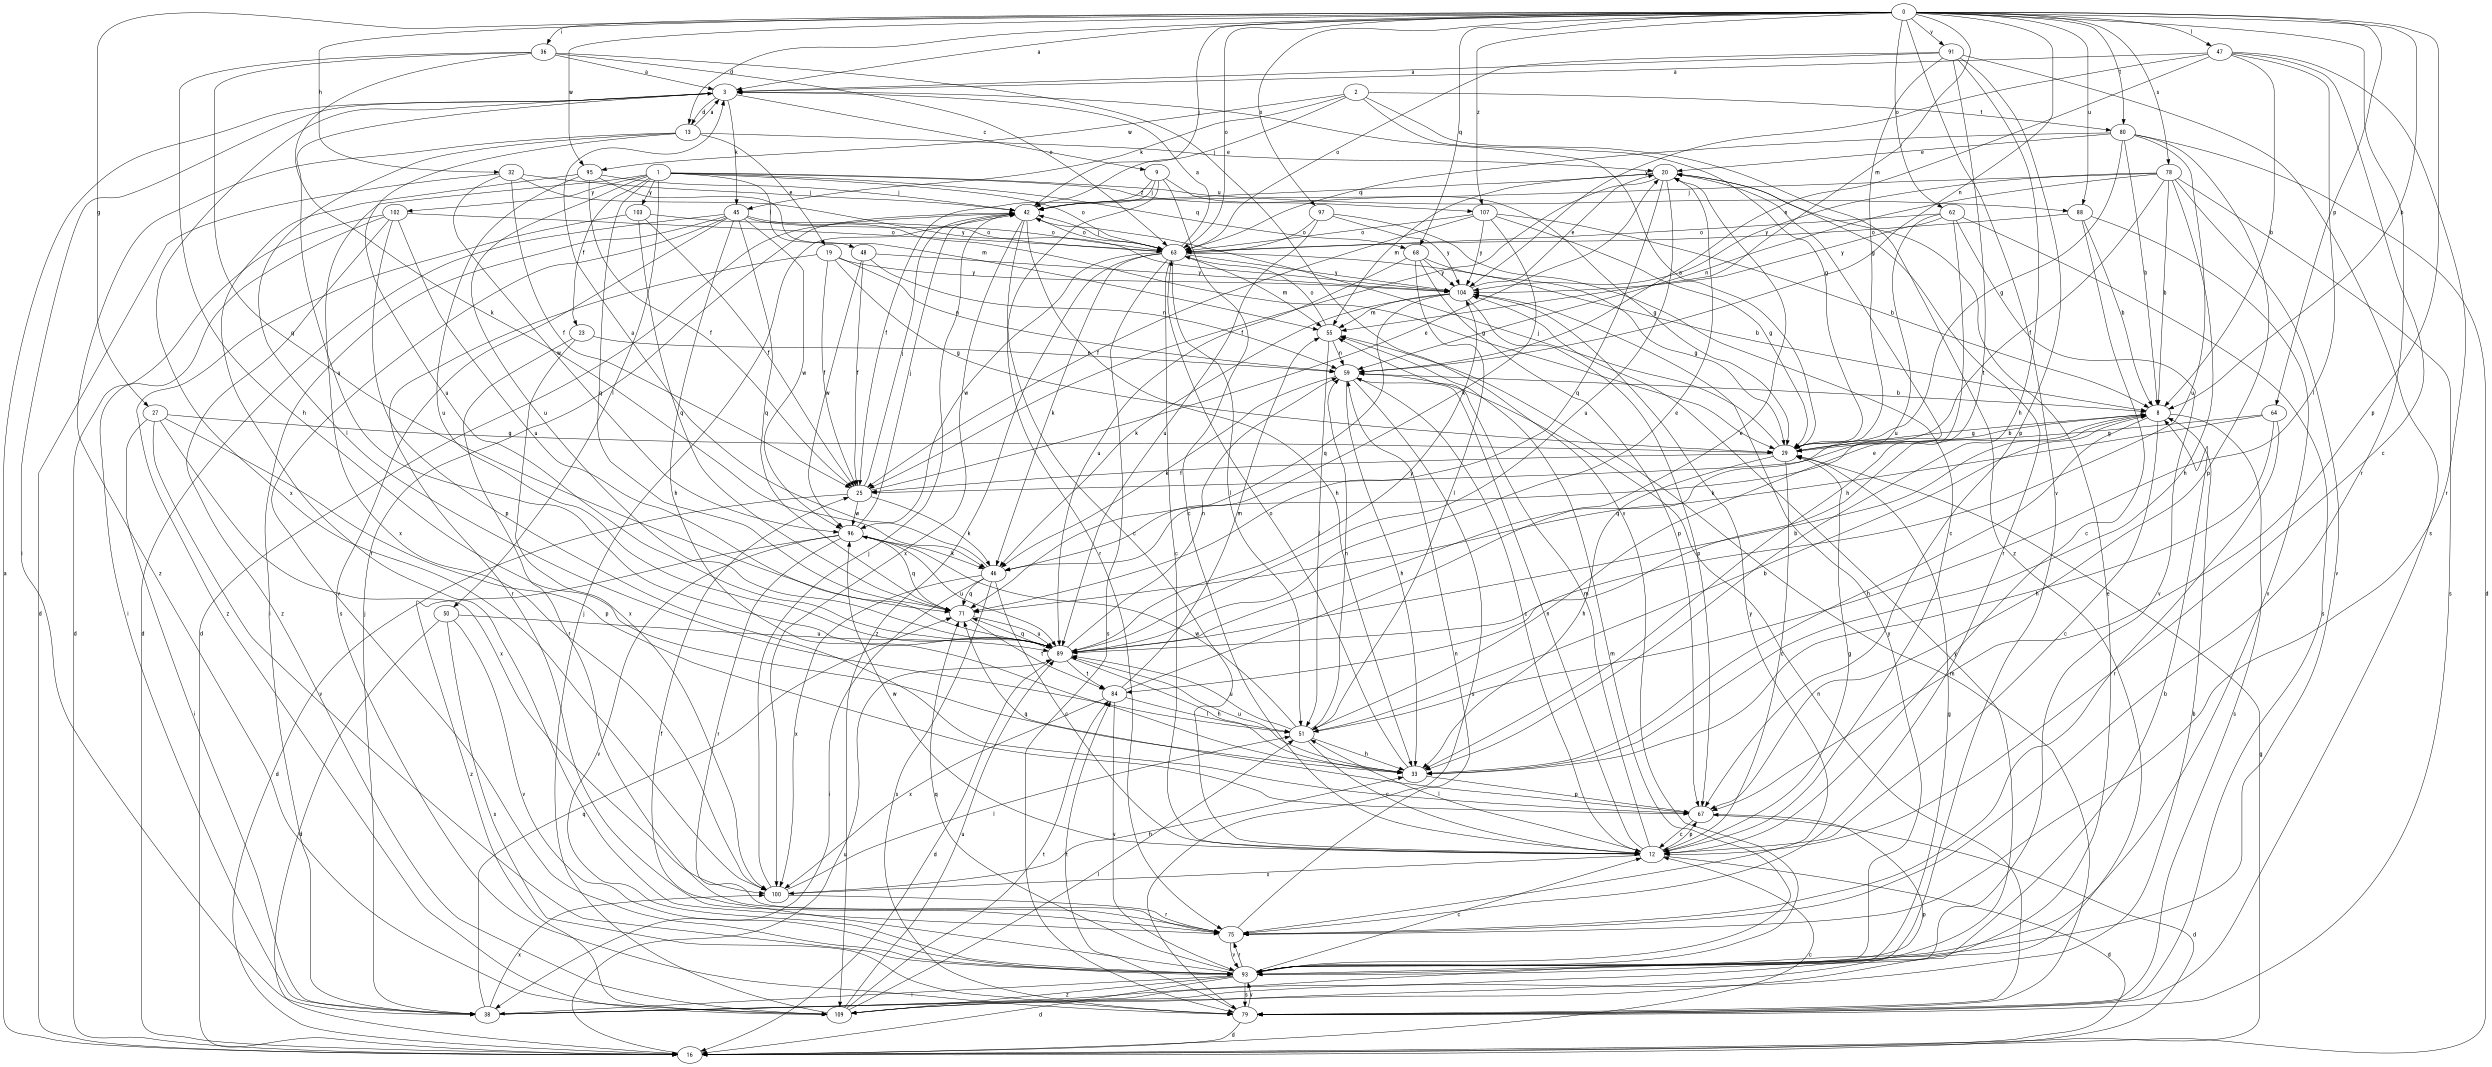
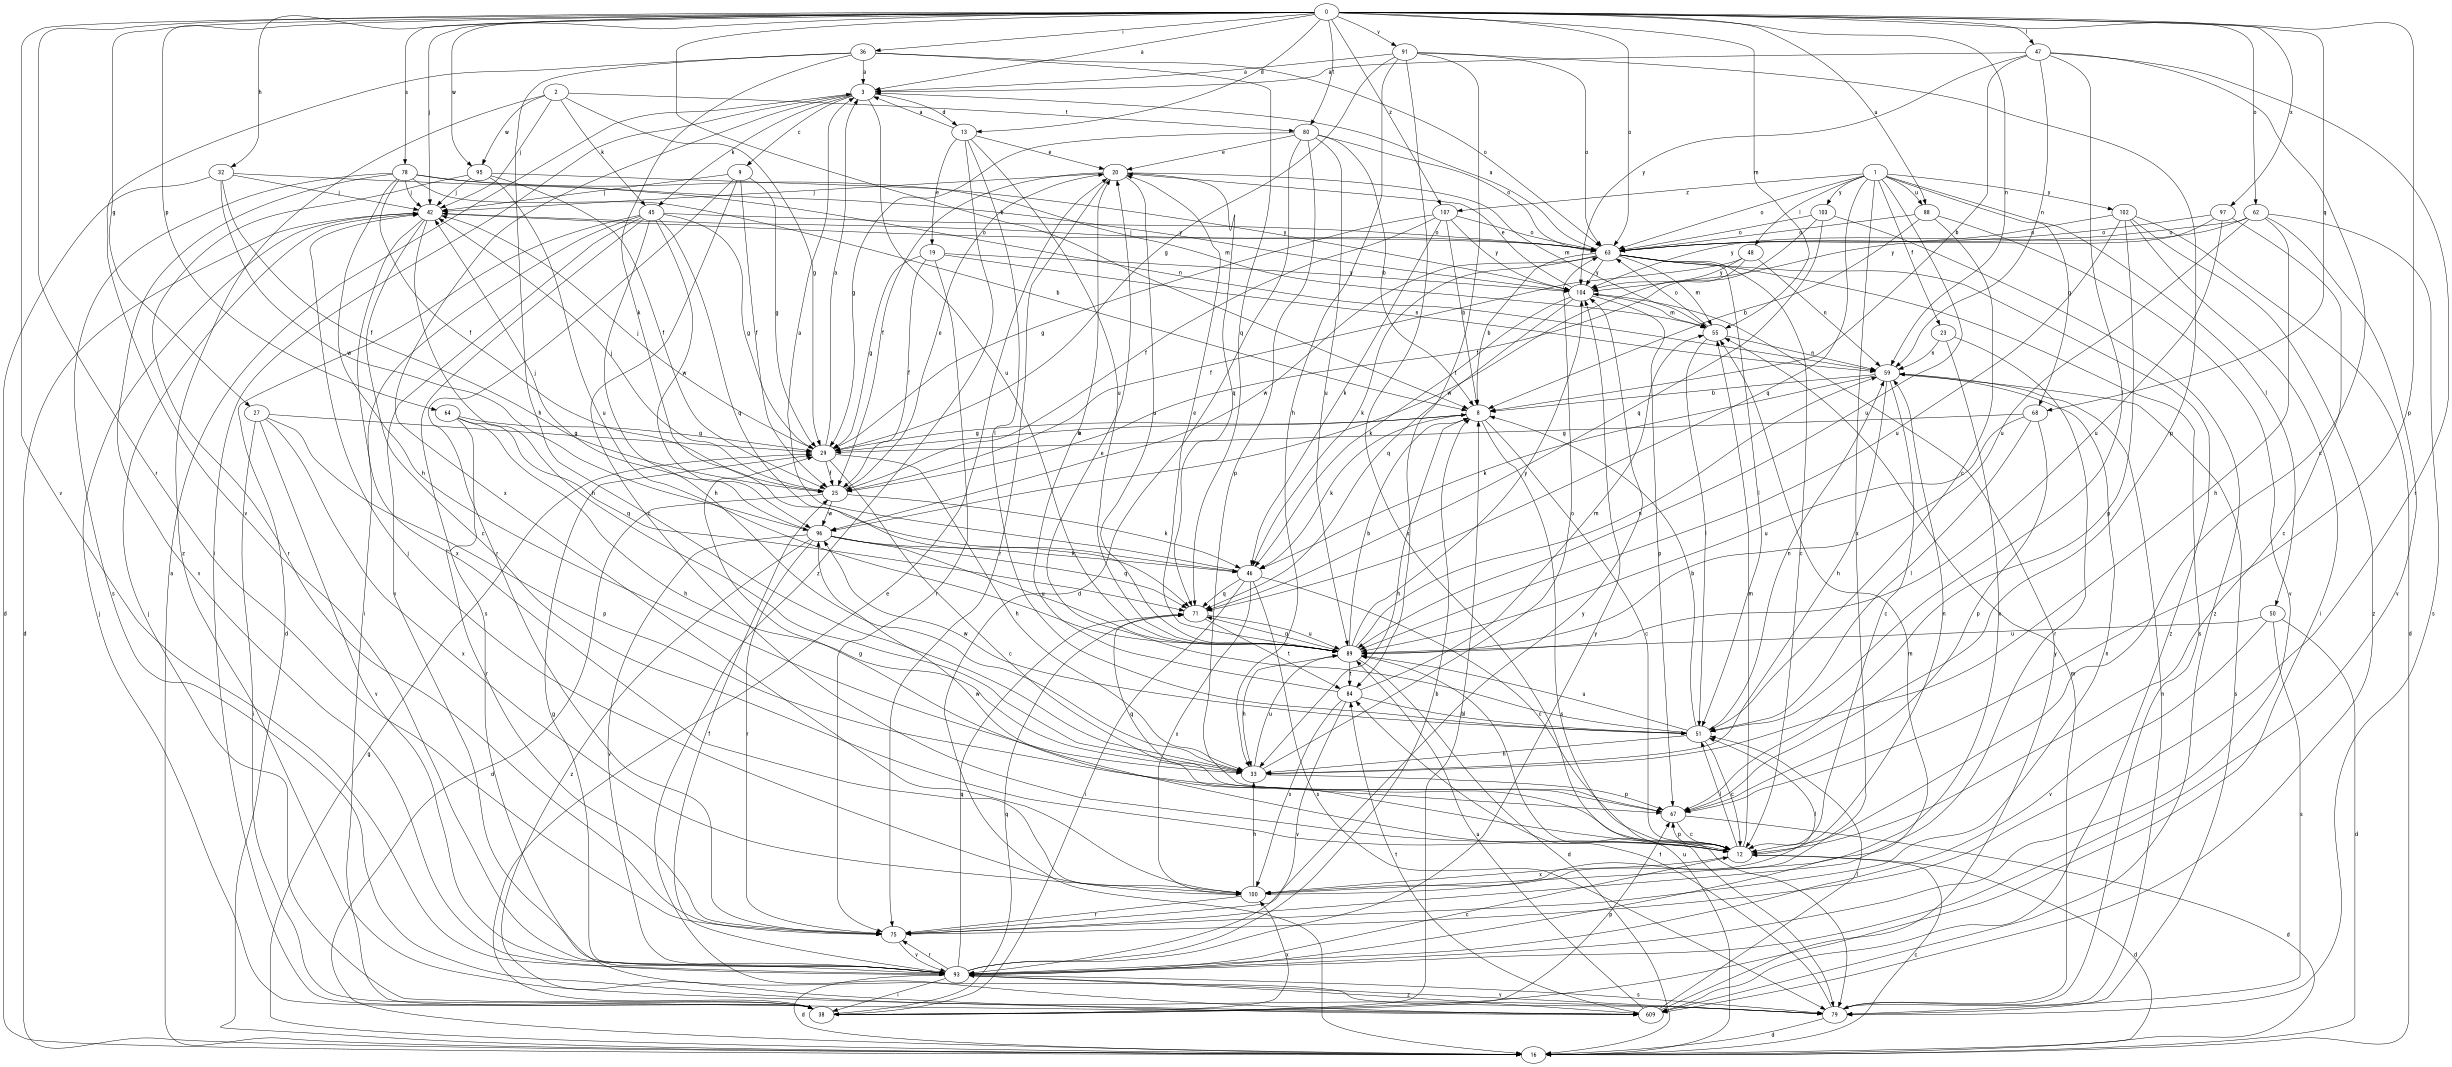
(1440, 274) -> none
(2012, 590) -> (1937, 503)
(839, 1015) -> (1651, 1015)
